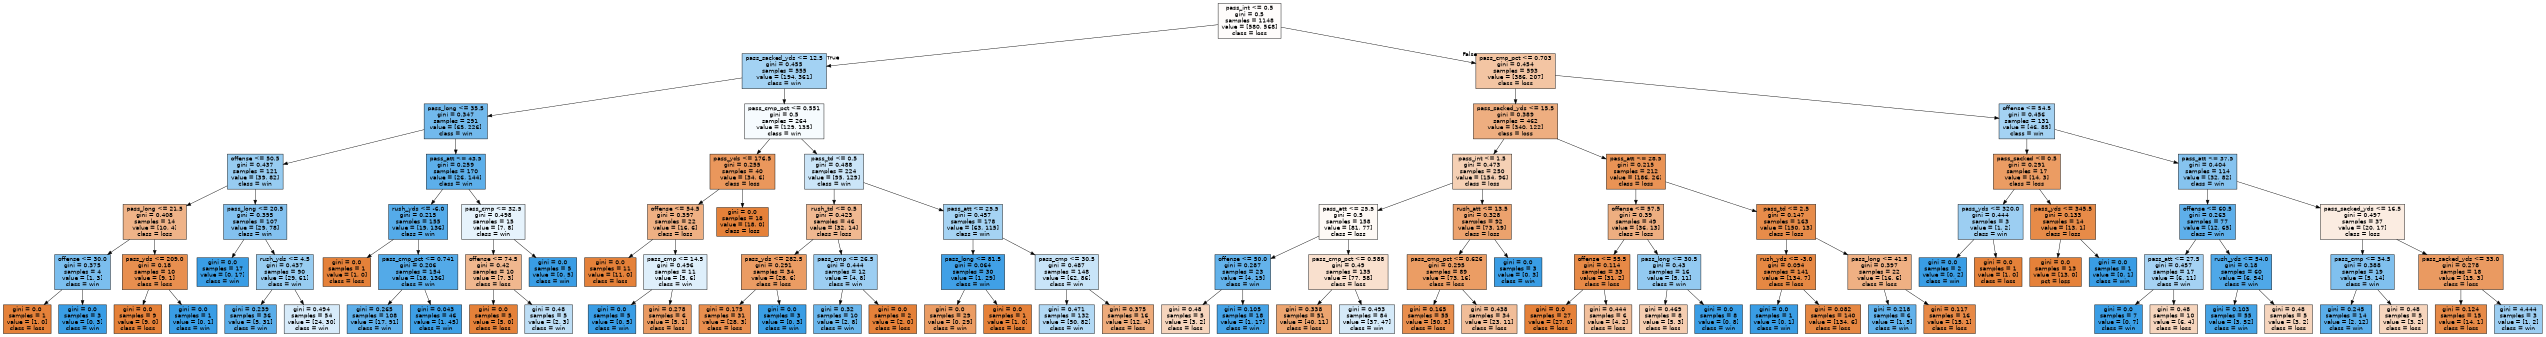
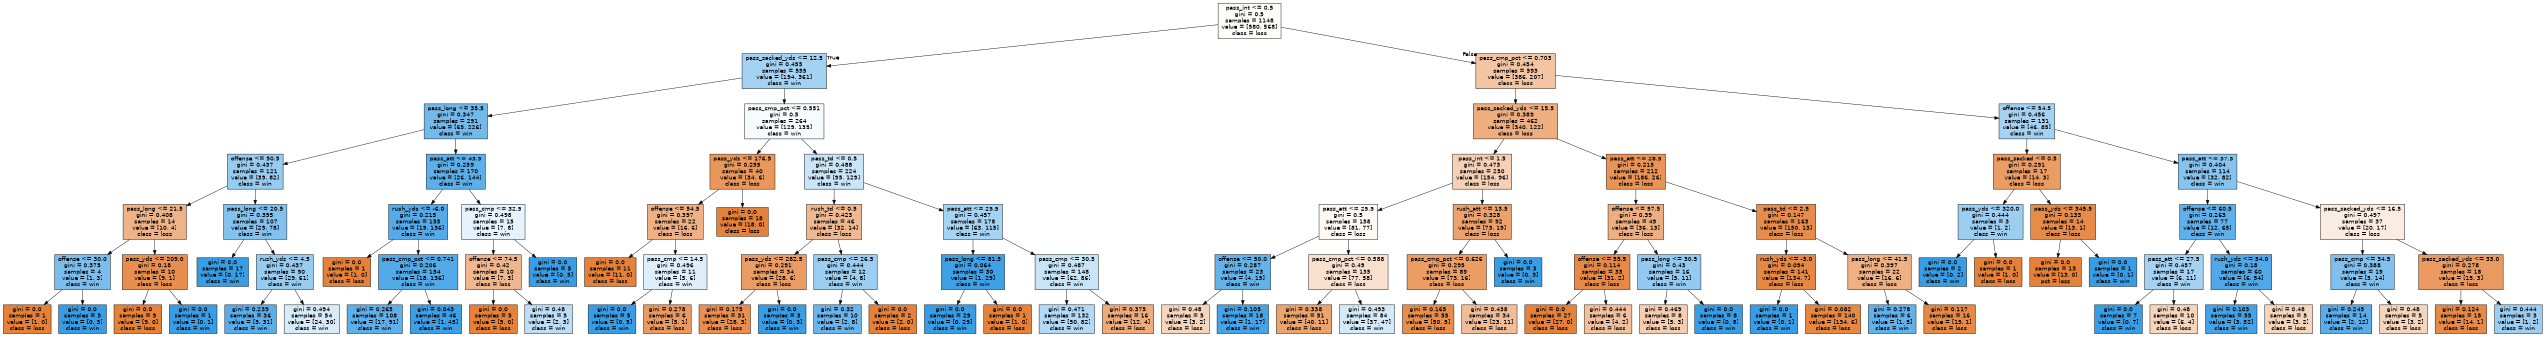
(950, 319) -> (950, 319)
(1892, 319) -> (1892, 319)
(2518, 319) -> (2518, 319)
